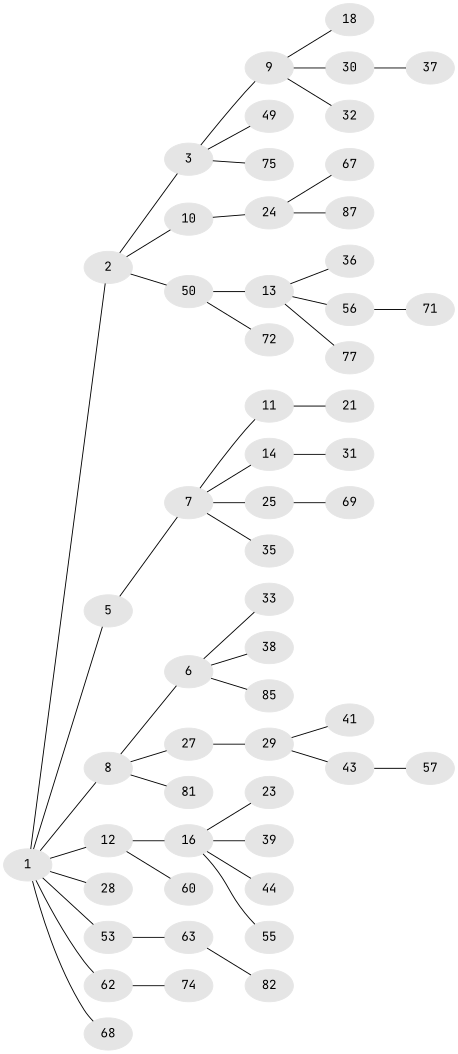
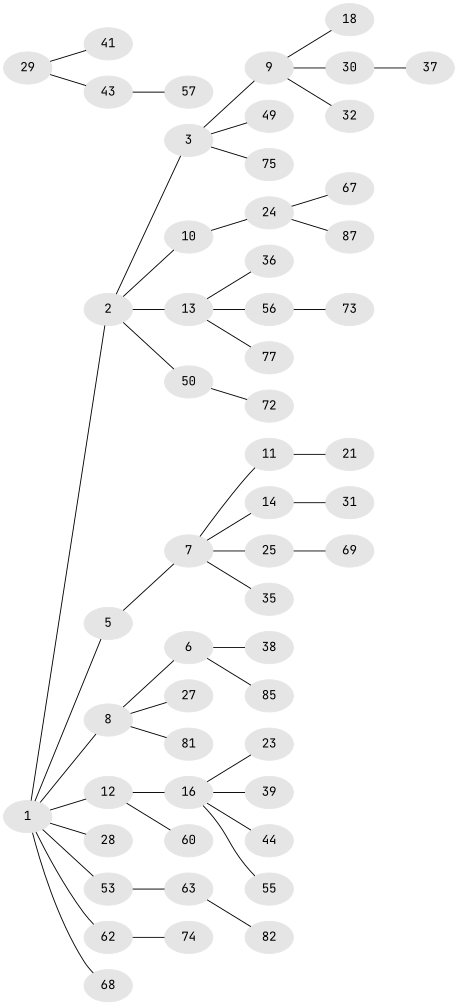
(229, 292) -> (149, 309)
(430, 309) -> (350, 309)
(269, 599) -> none
(229, 744) -> none
